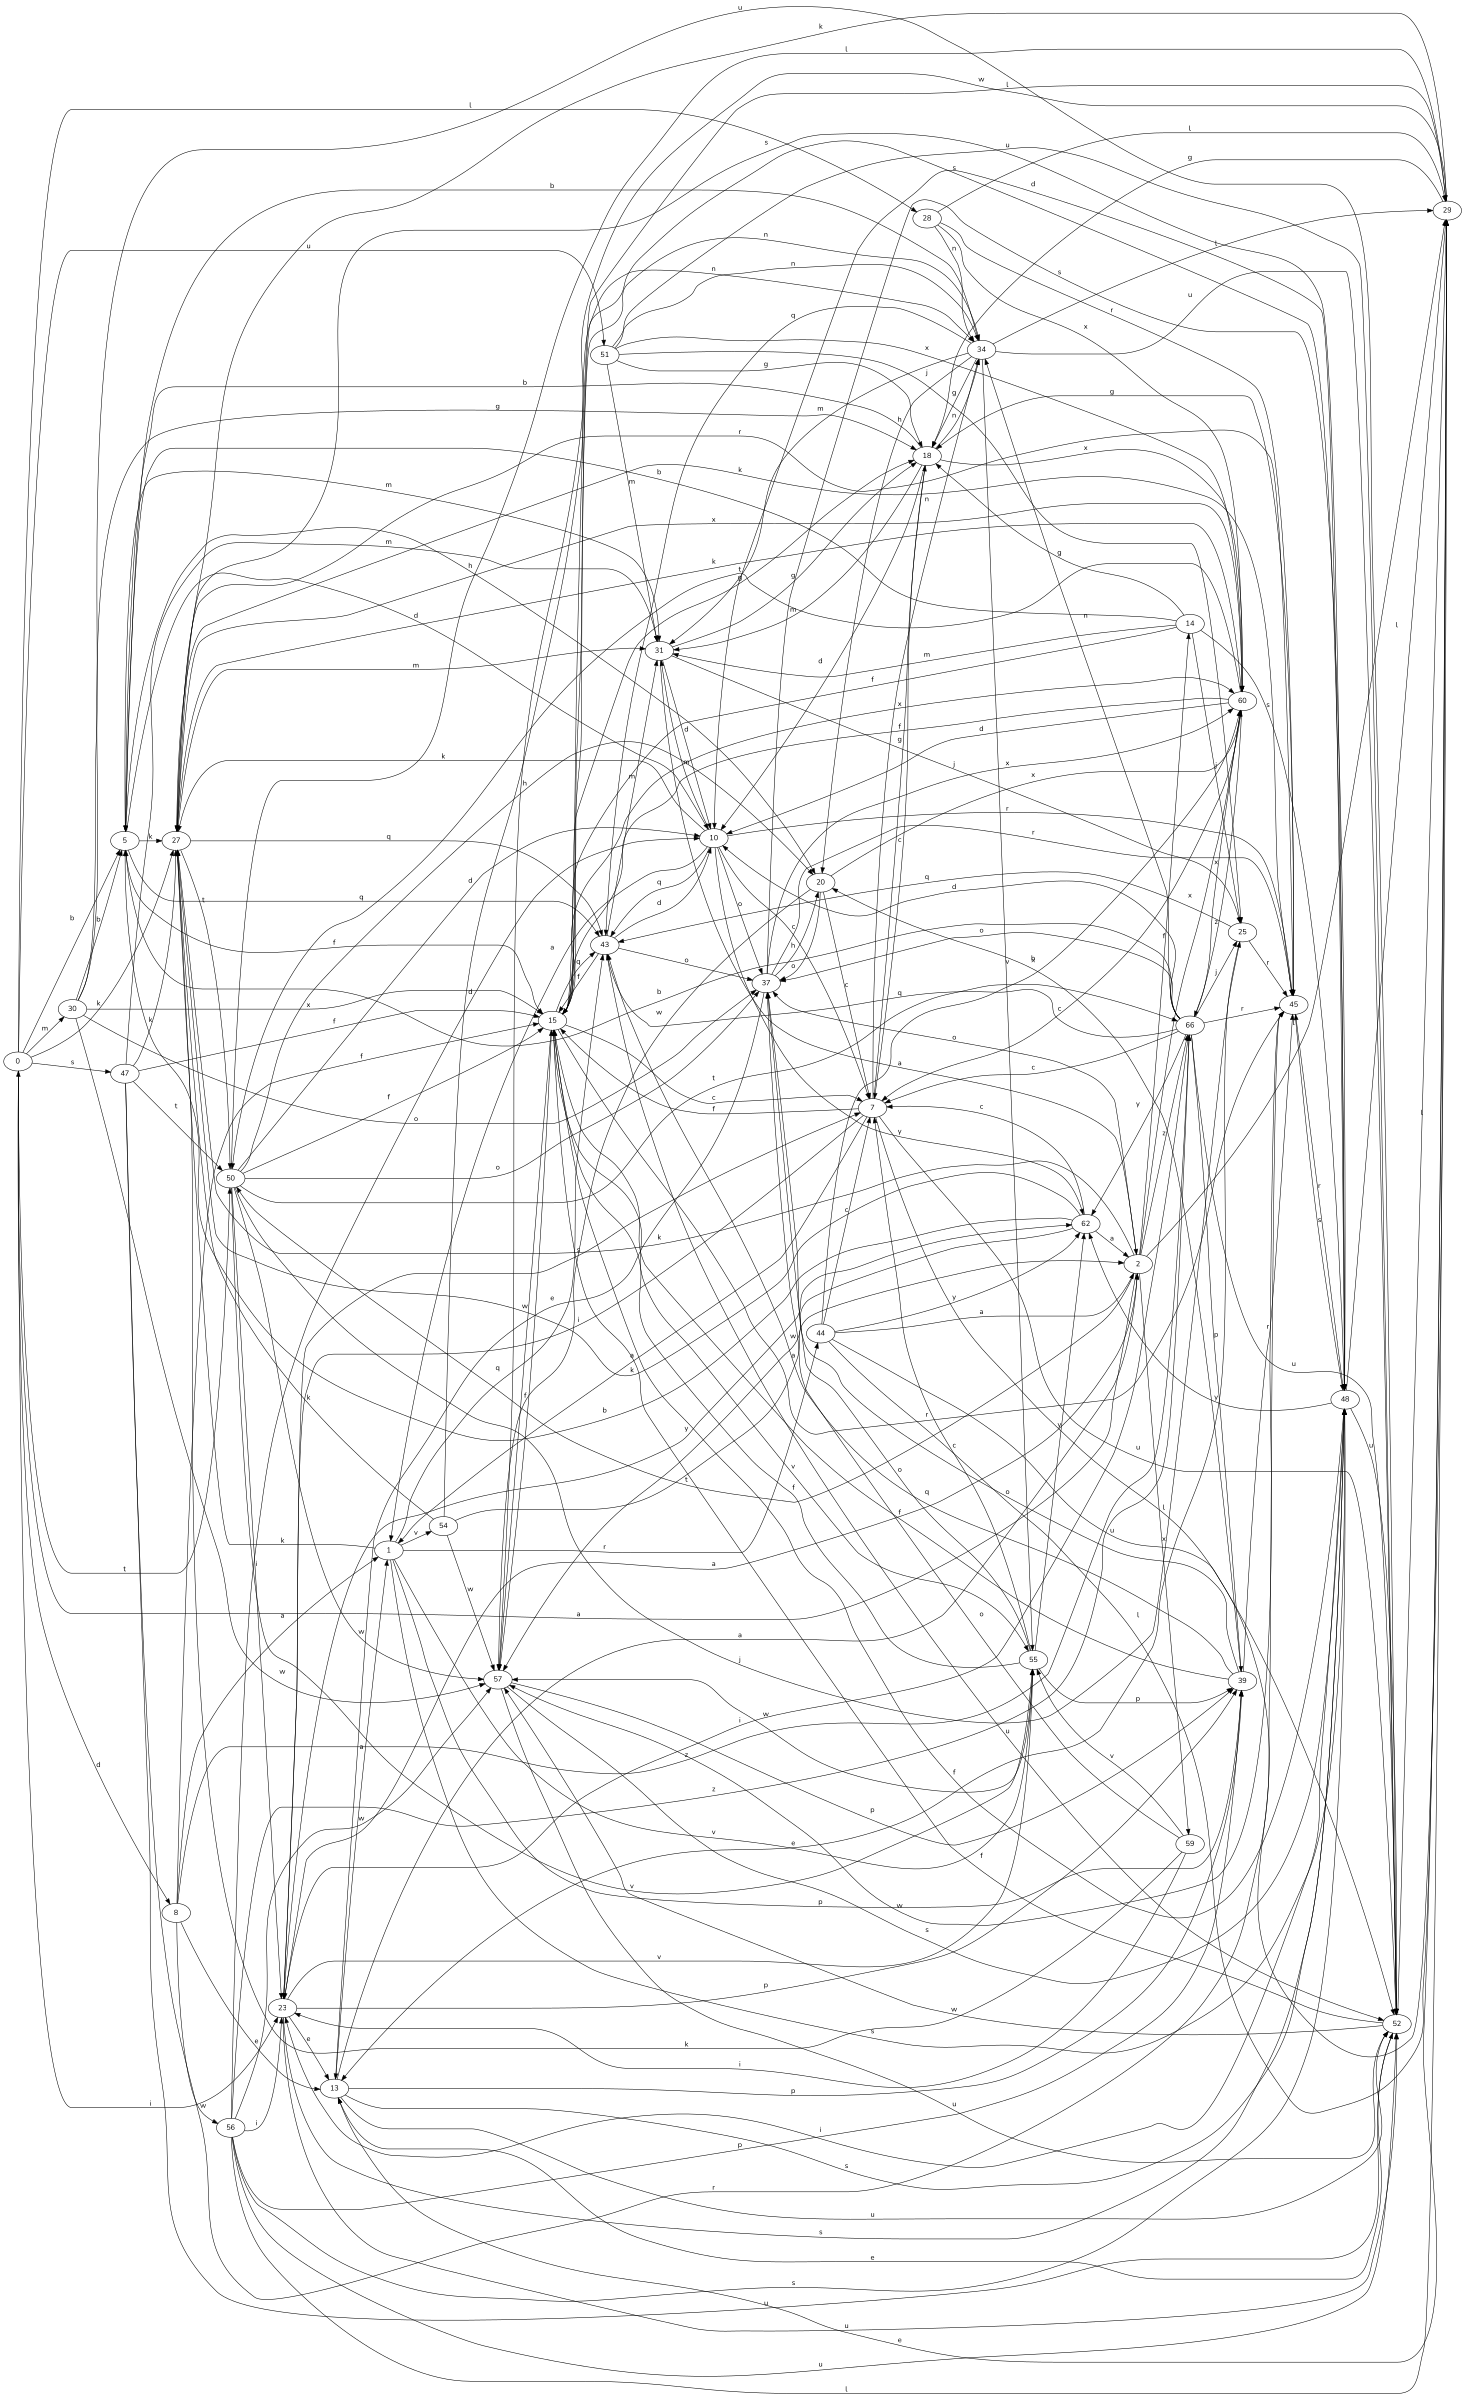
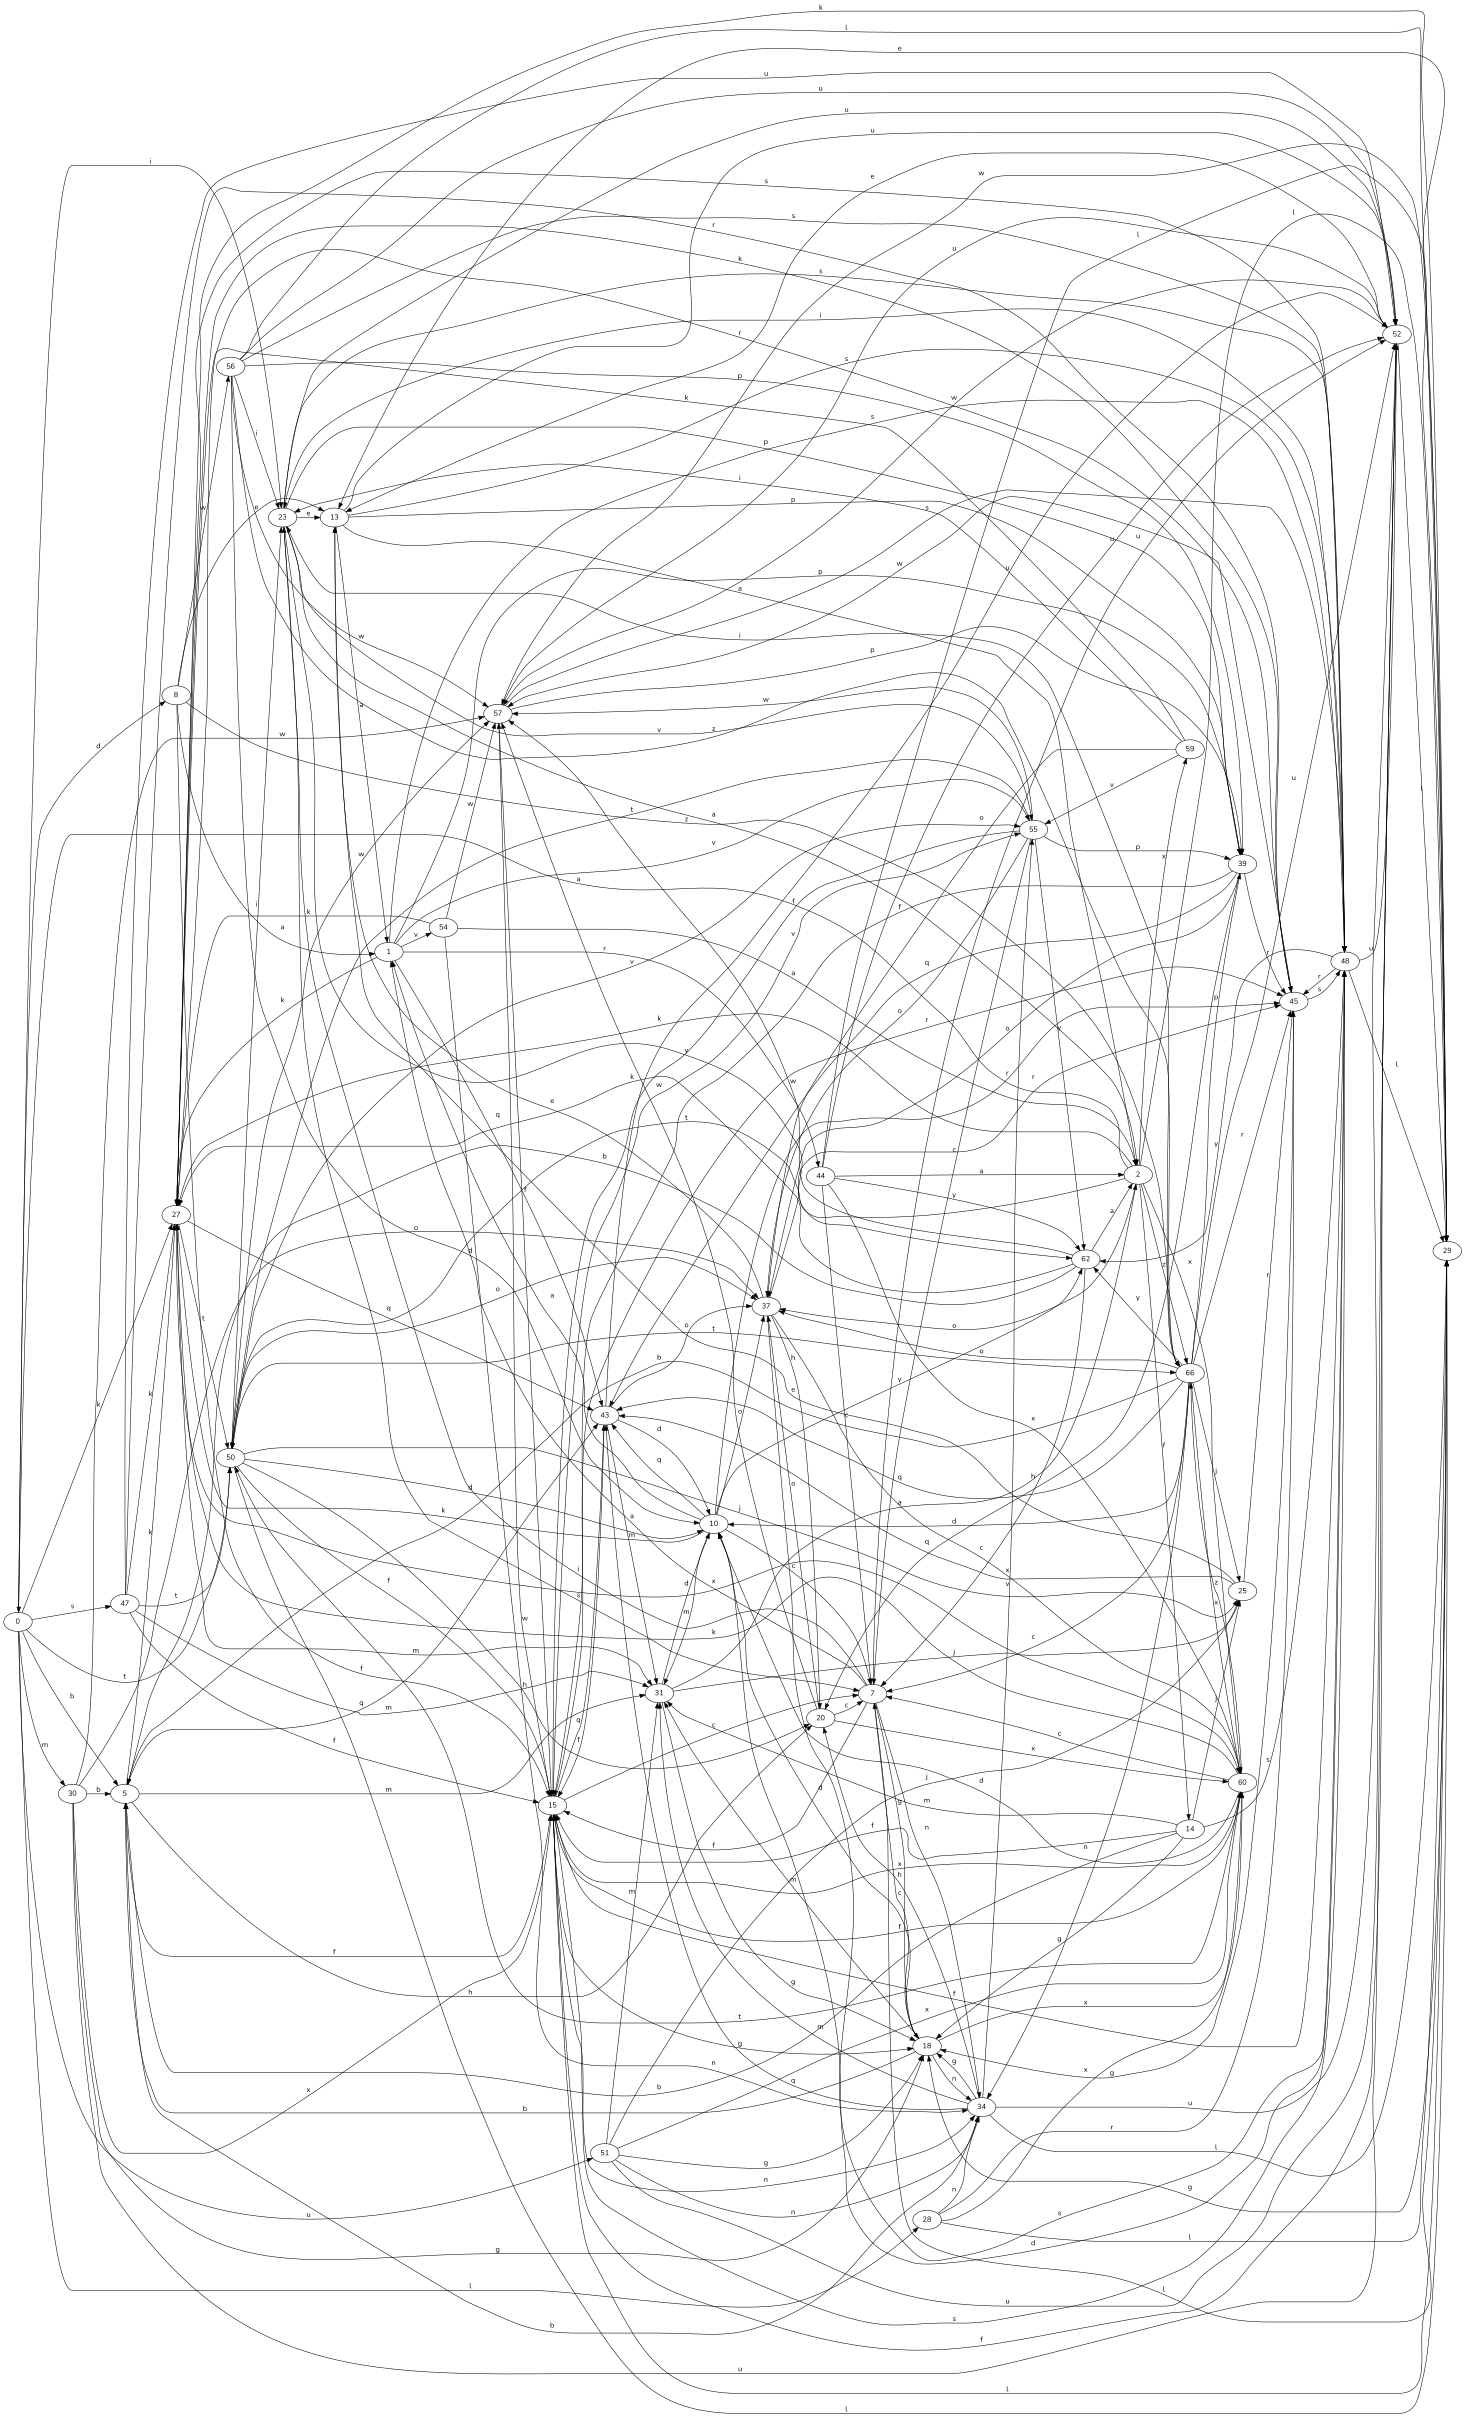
(356, 597) -> none
none -> (449, 879)
